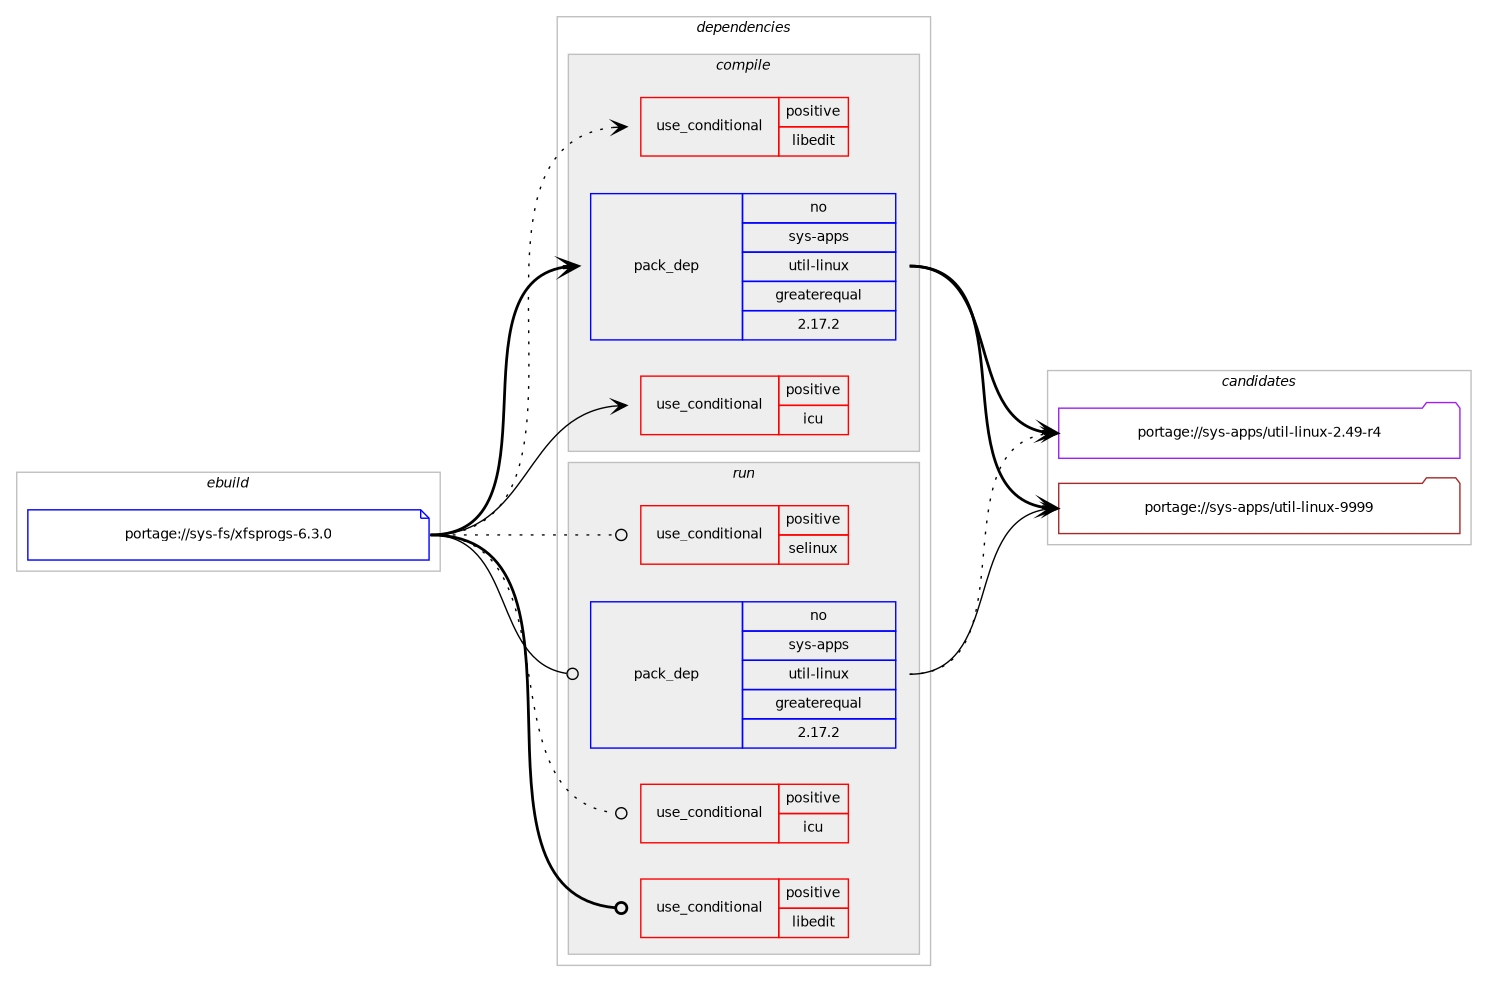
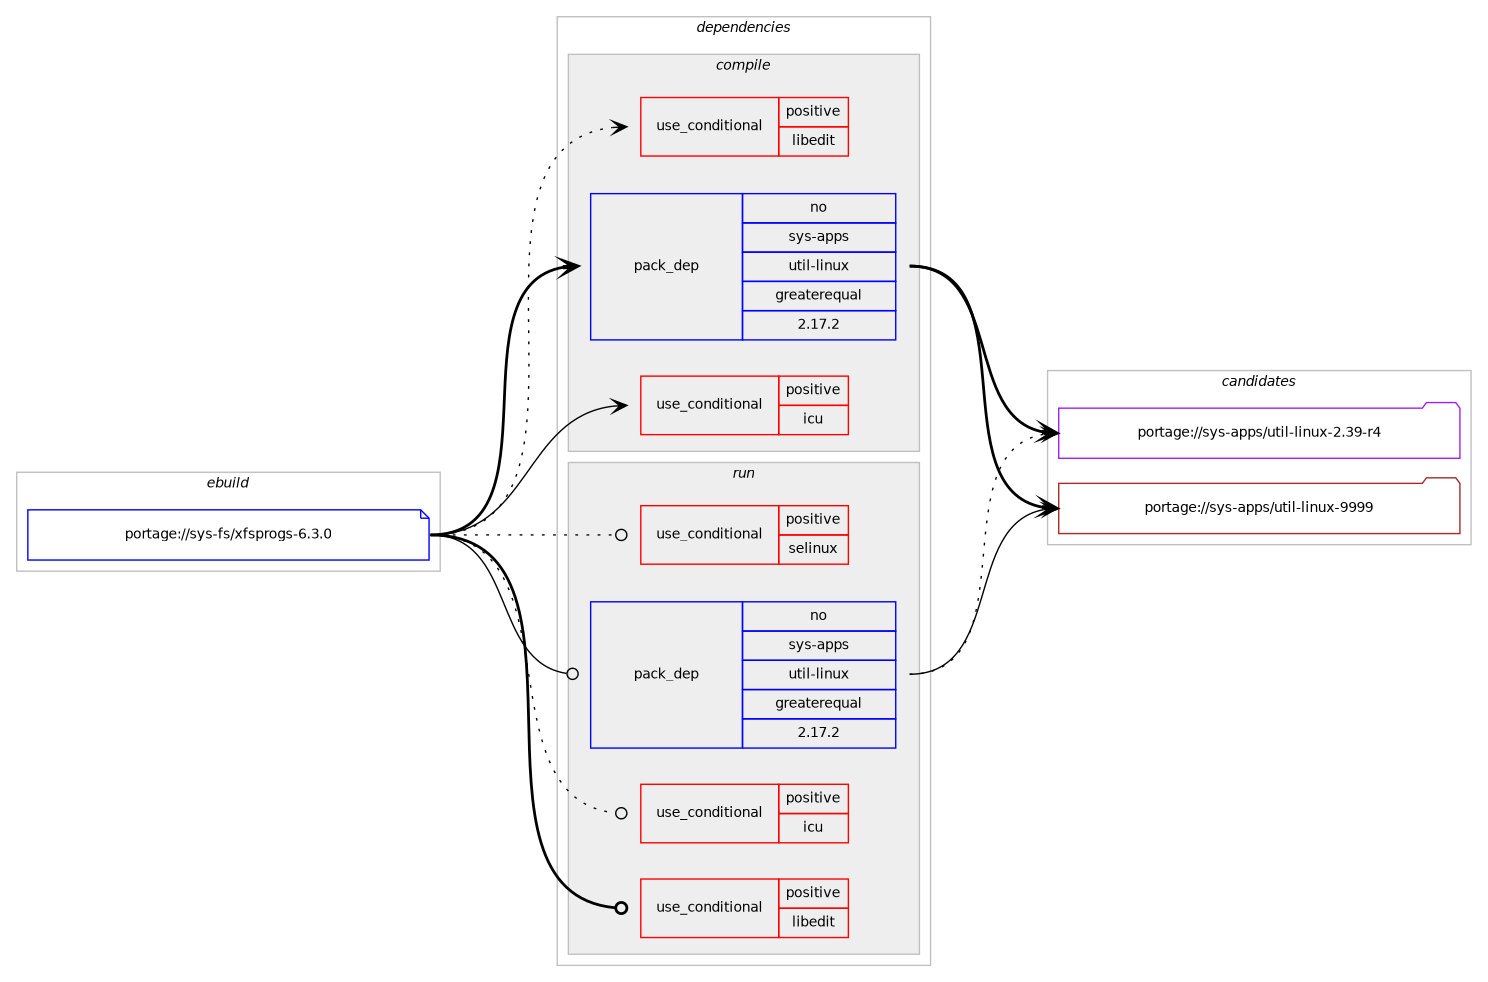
(1259, 433) -> (1259, 433)
